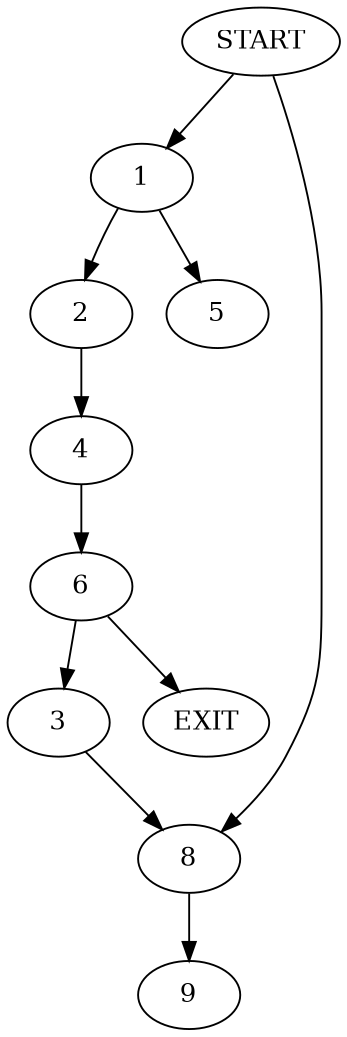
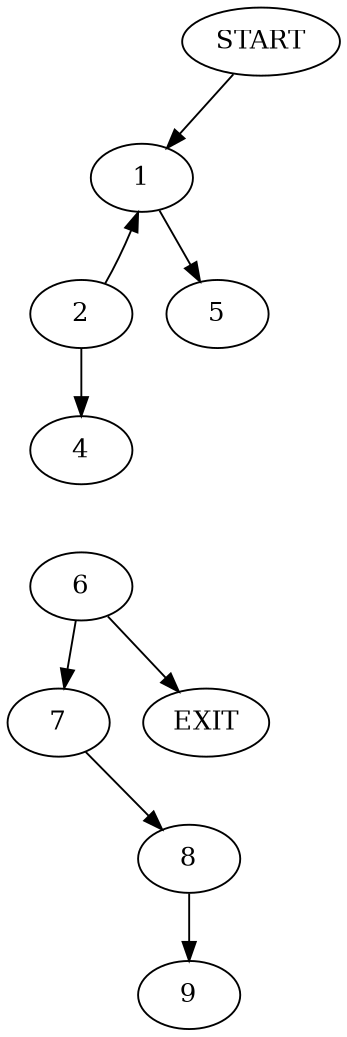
(104, 235) -> (119, 257)
(322, 457) -> none
(81, 509) -> none
(59, 723) -> (59, 723)
